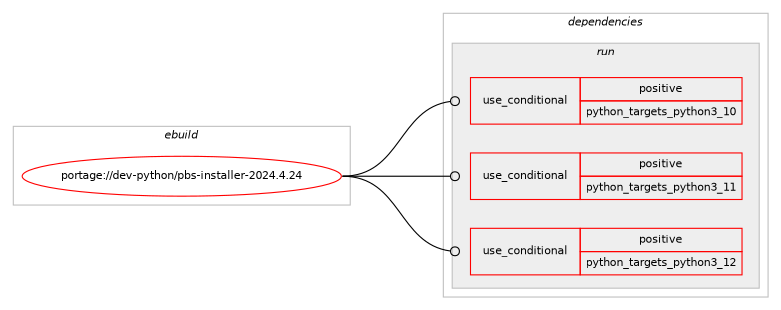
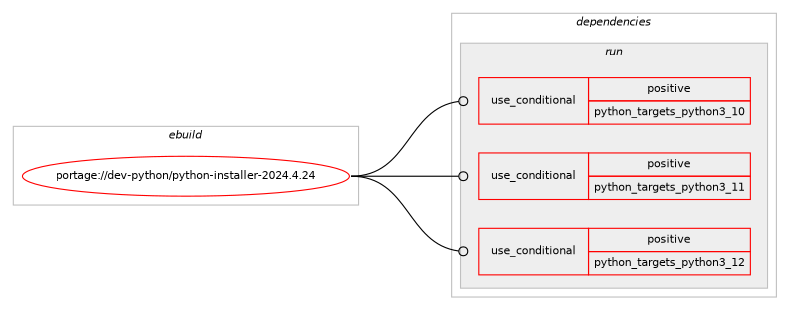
(182, 176) -> (186, 176)
